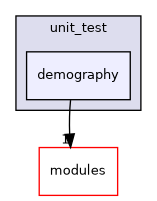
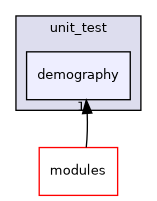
(70, 119) -> (87, 130)
